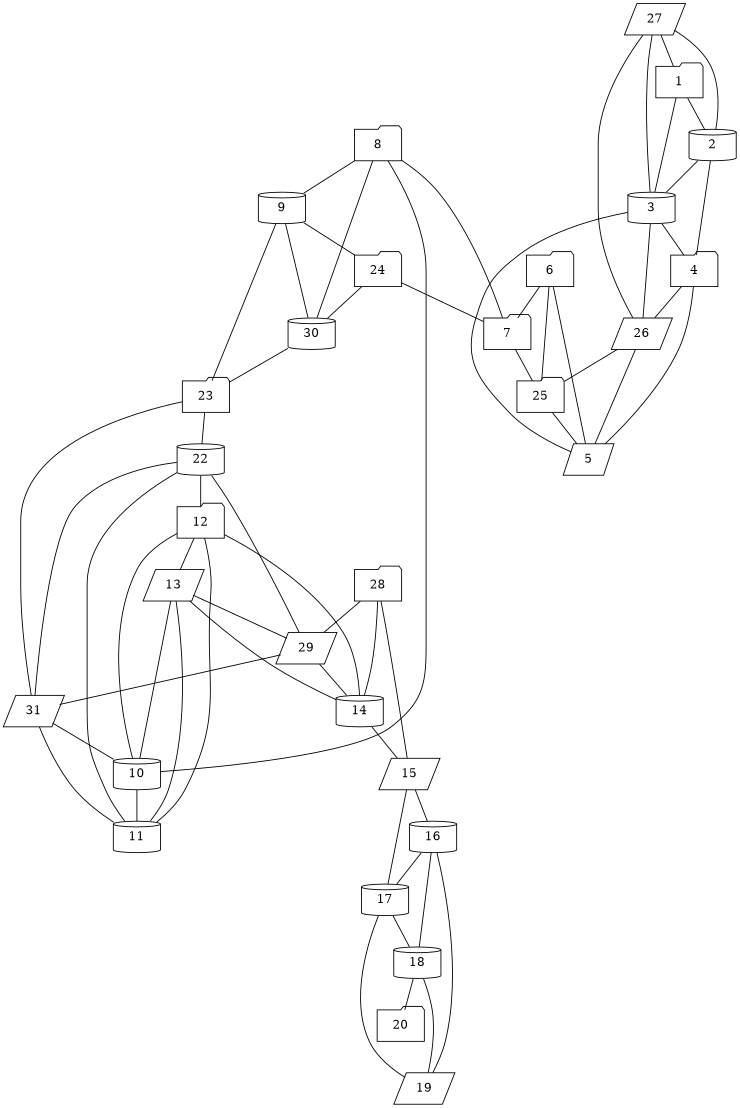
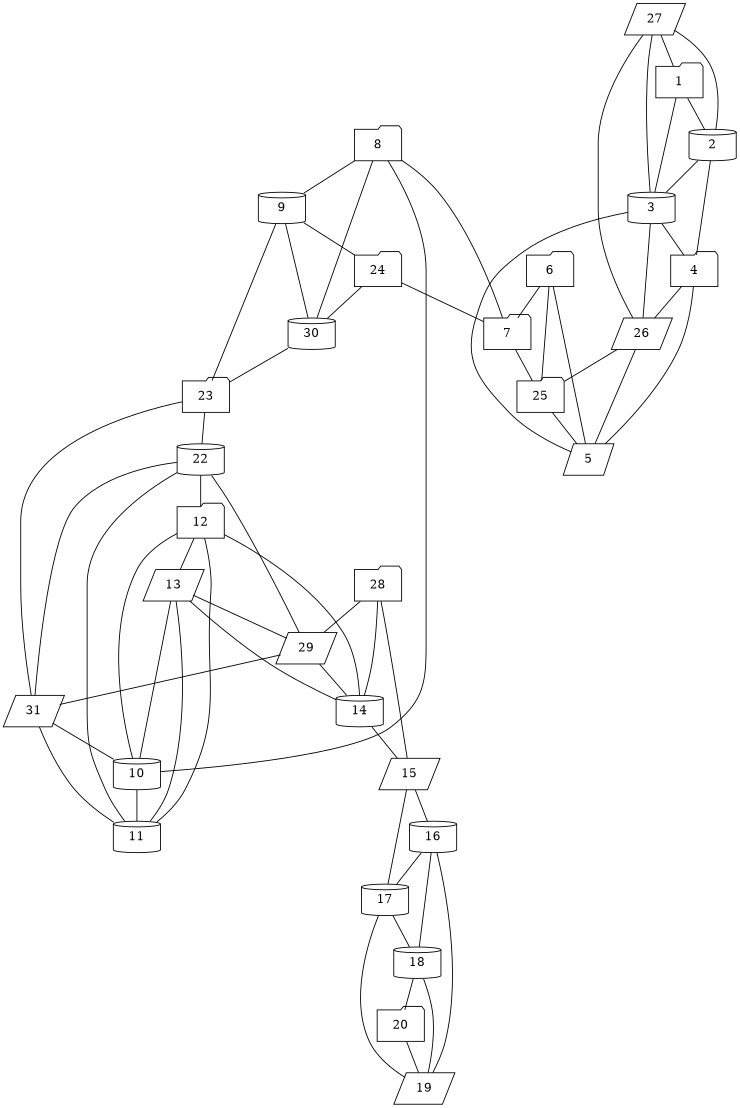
none -> (413, 1057)
